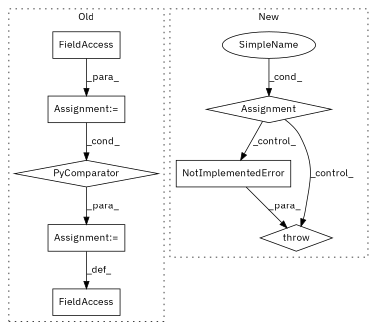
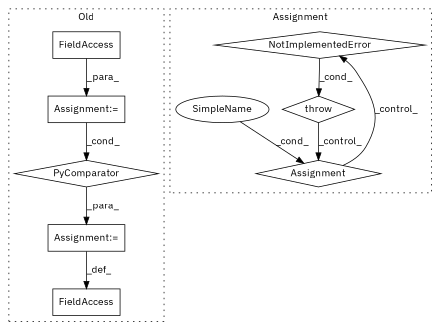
(269, 17) -> (301, 17)
(310, 166) -> (318, 138)
(233, 174) -> (320, 45)
(285, 206) -> (336, 77)
